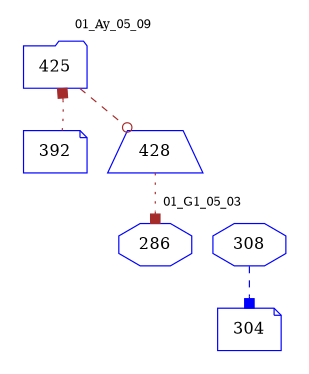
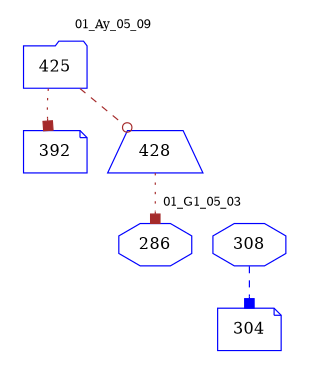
(63, 115) -> (47, 104)
